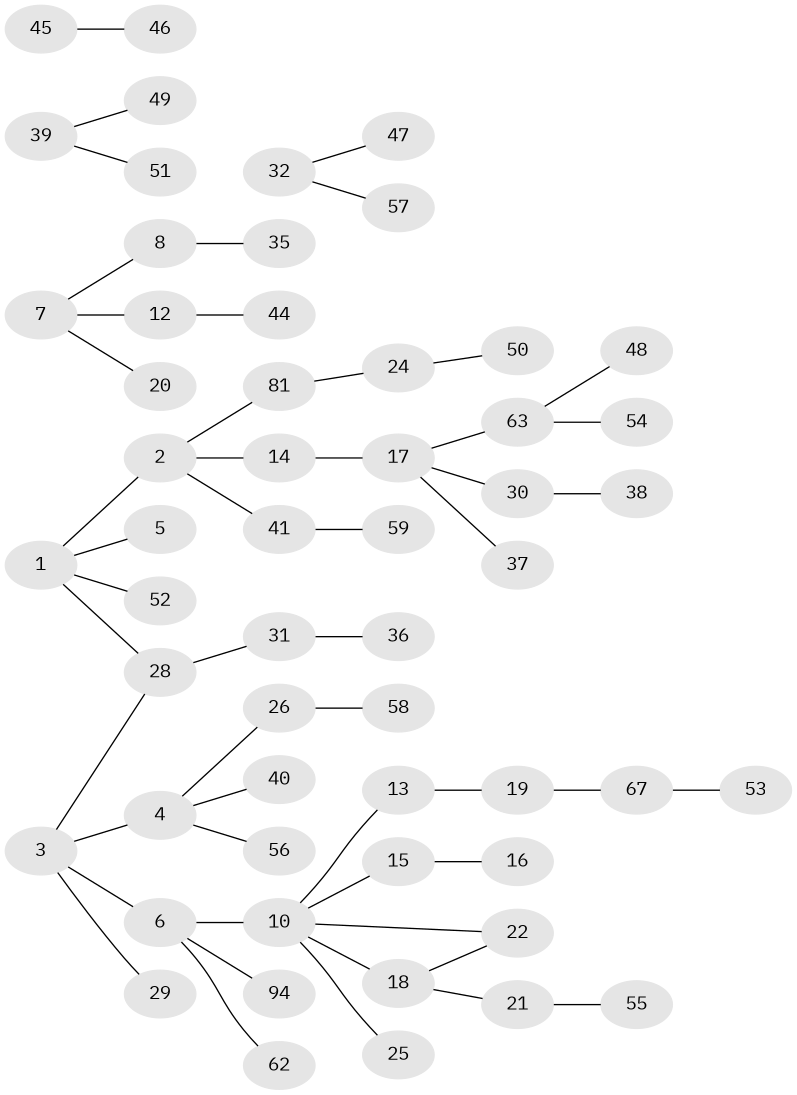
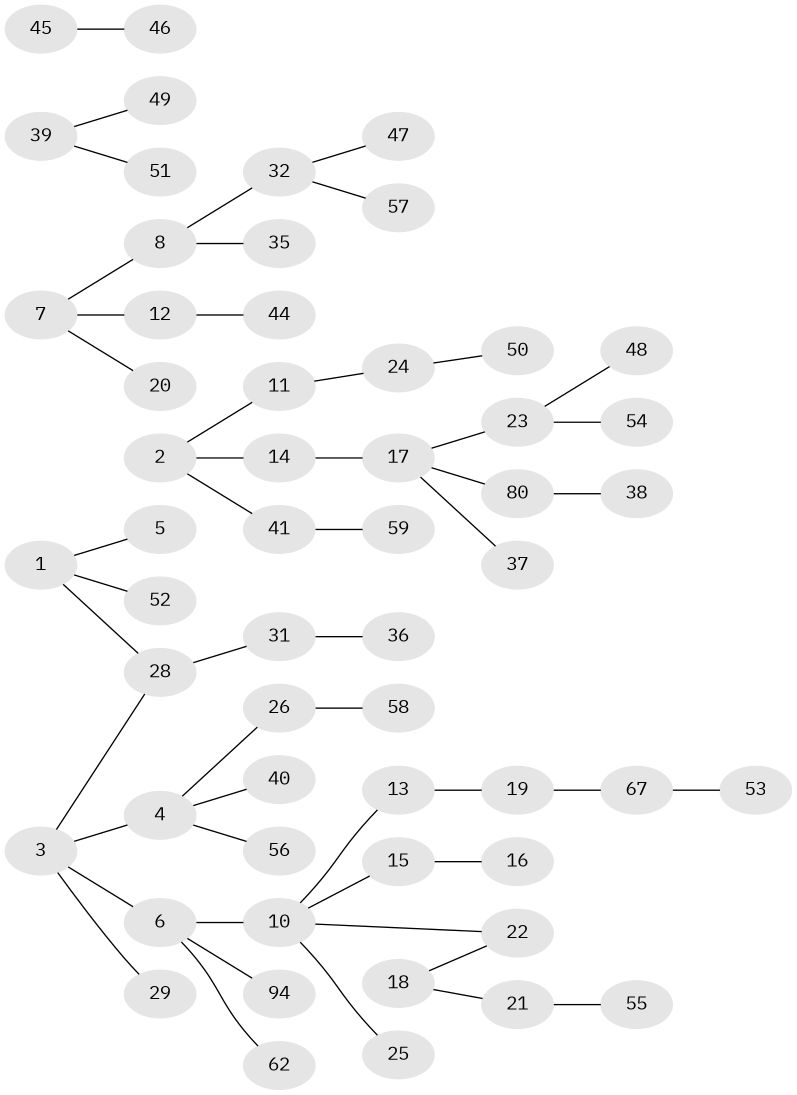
none -> (220, 208)
(279, 386) -> (279, 386)
(518, 422) -> (518, 422)
(518, 494) -> (518, 494)
(101, 511) -> none
(339, 953) -> none
